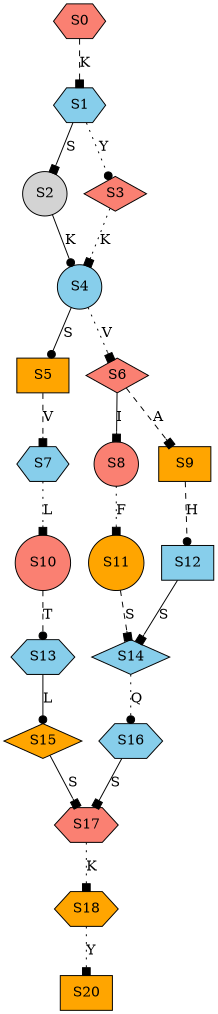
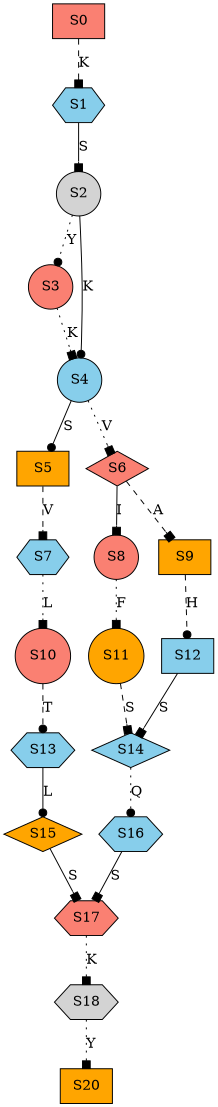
(80, 21) -> (79, 21)
(97, 147) -> (66, 237)
(115, 194) -> (51, 287)
(86, 909) -> (86, 1002)
